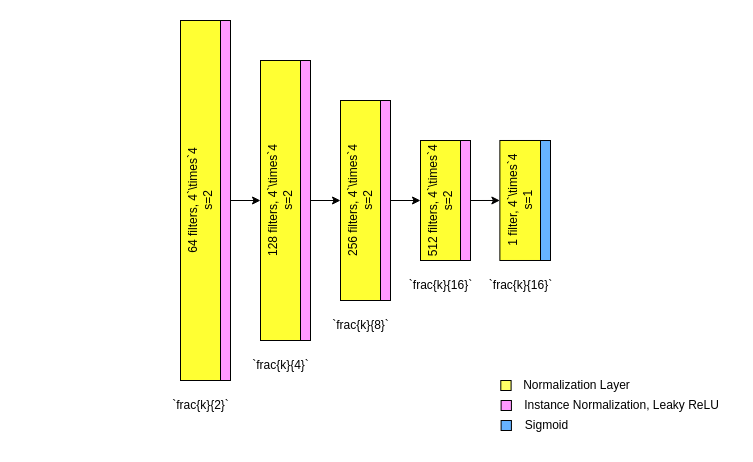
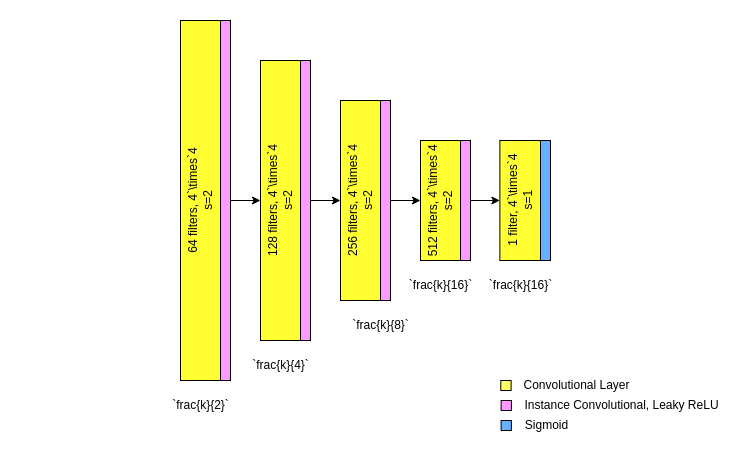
(361, 326) -> (381, 326)
(577, 386) -> (577, 386)
(622, 406) -> (622, 406)
